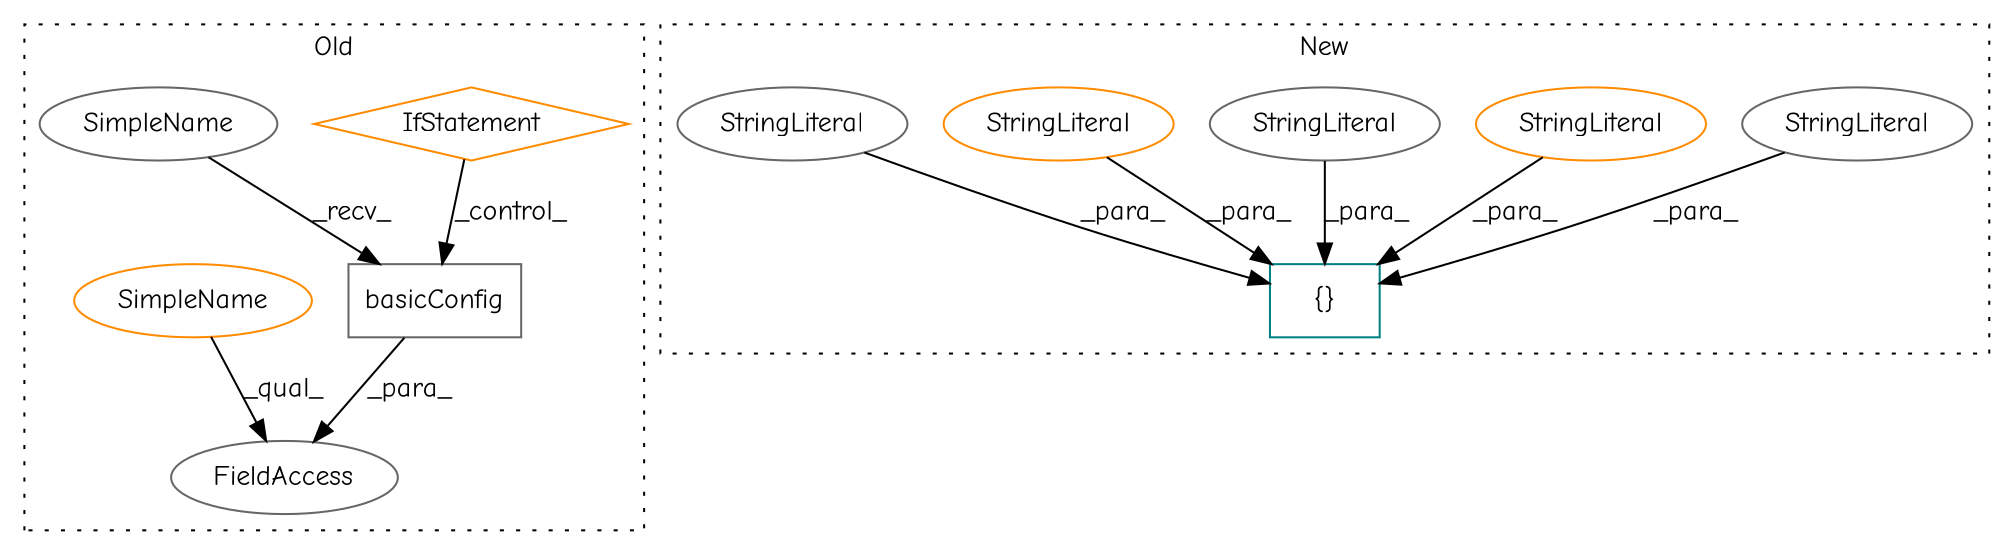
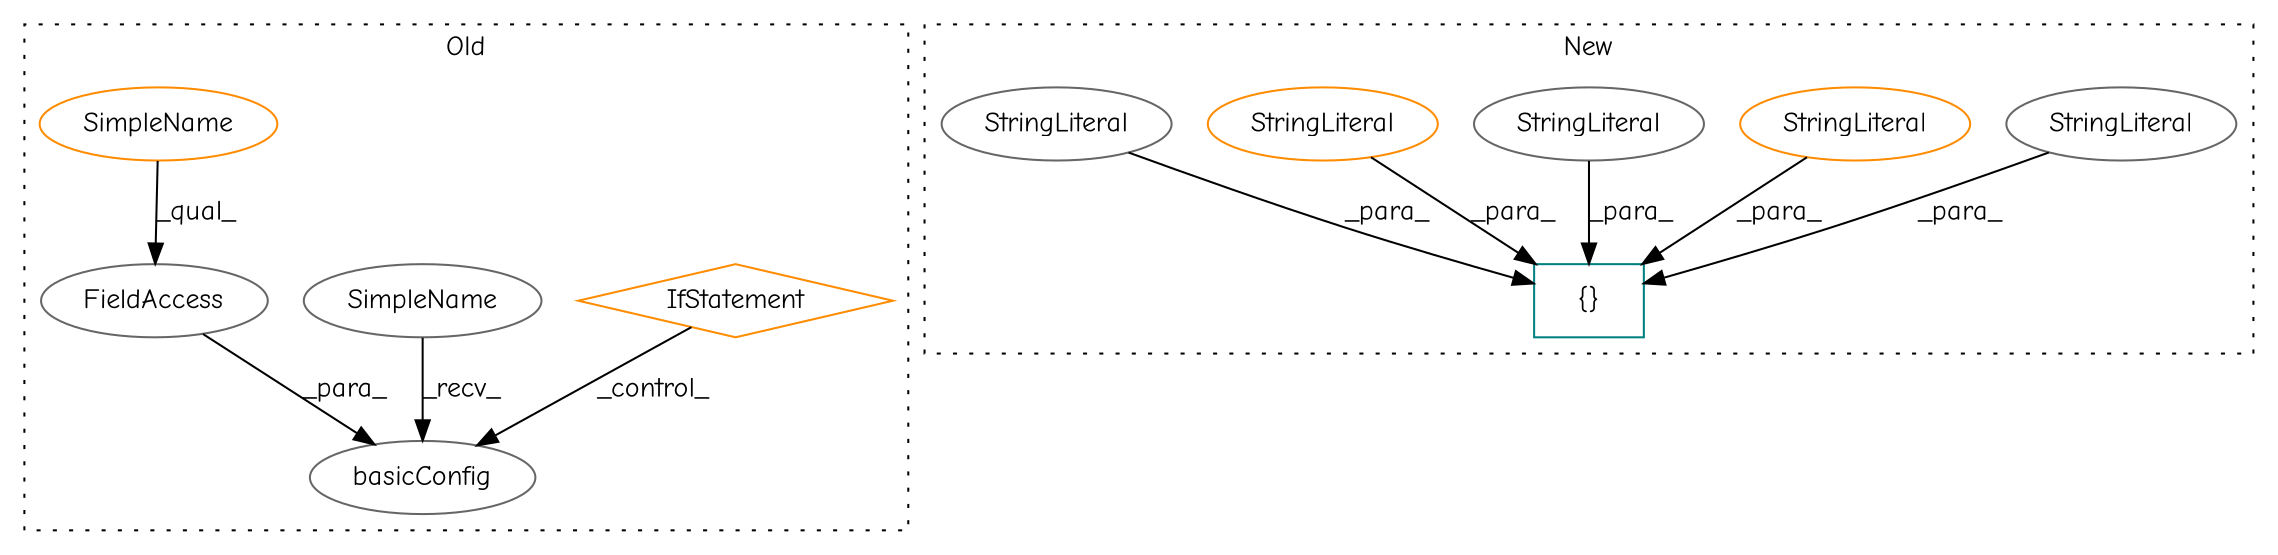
(435, 301) -> (423, 478)
(366, 382) -> (280, 384)
